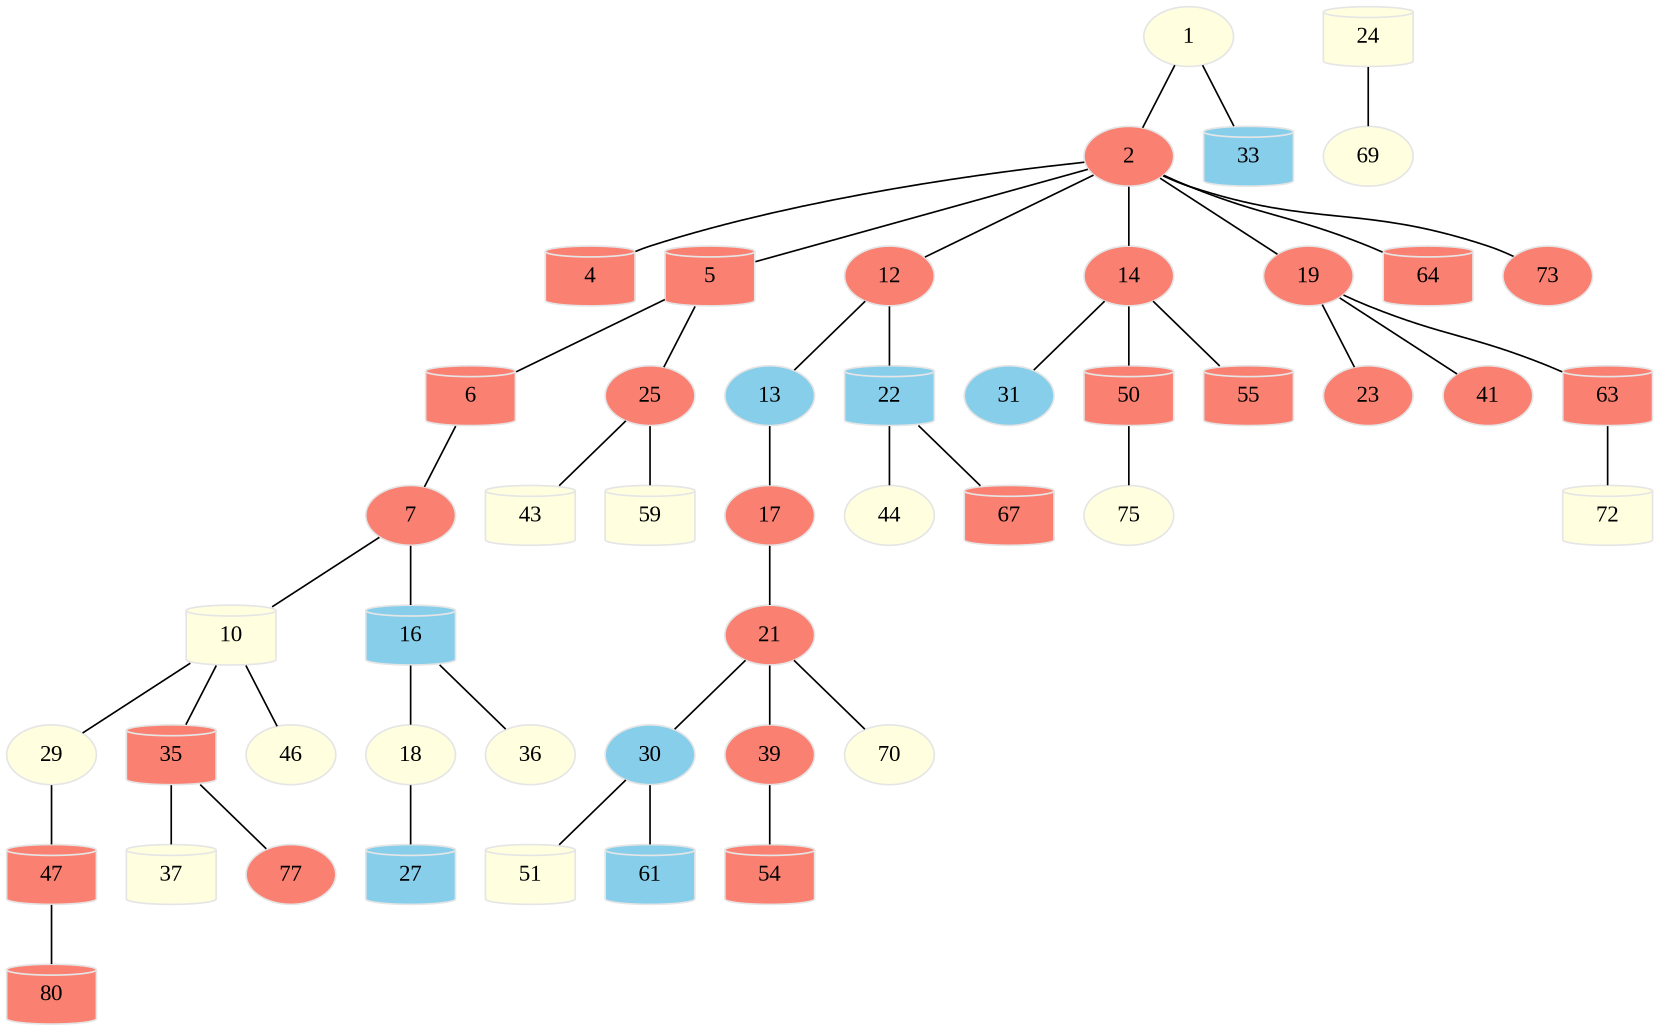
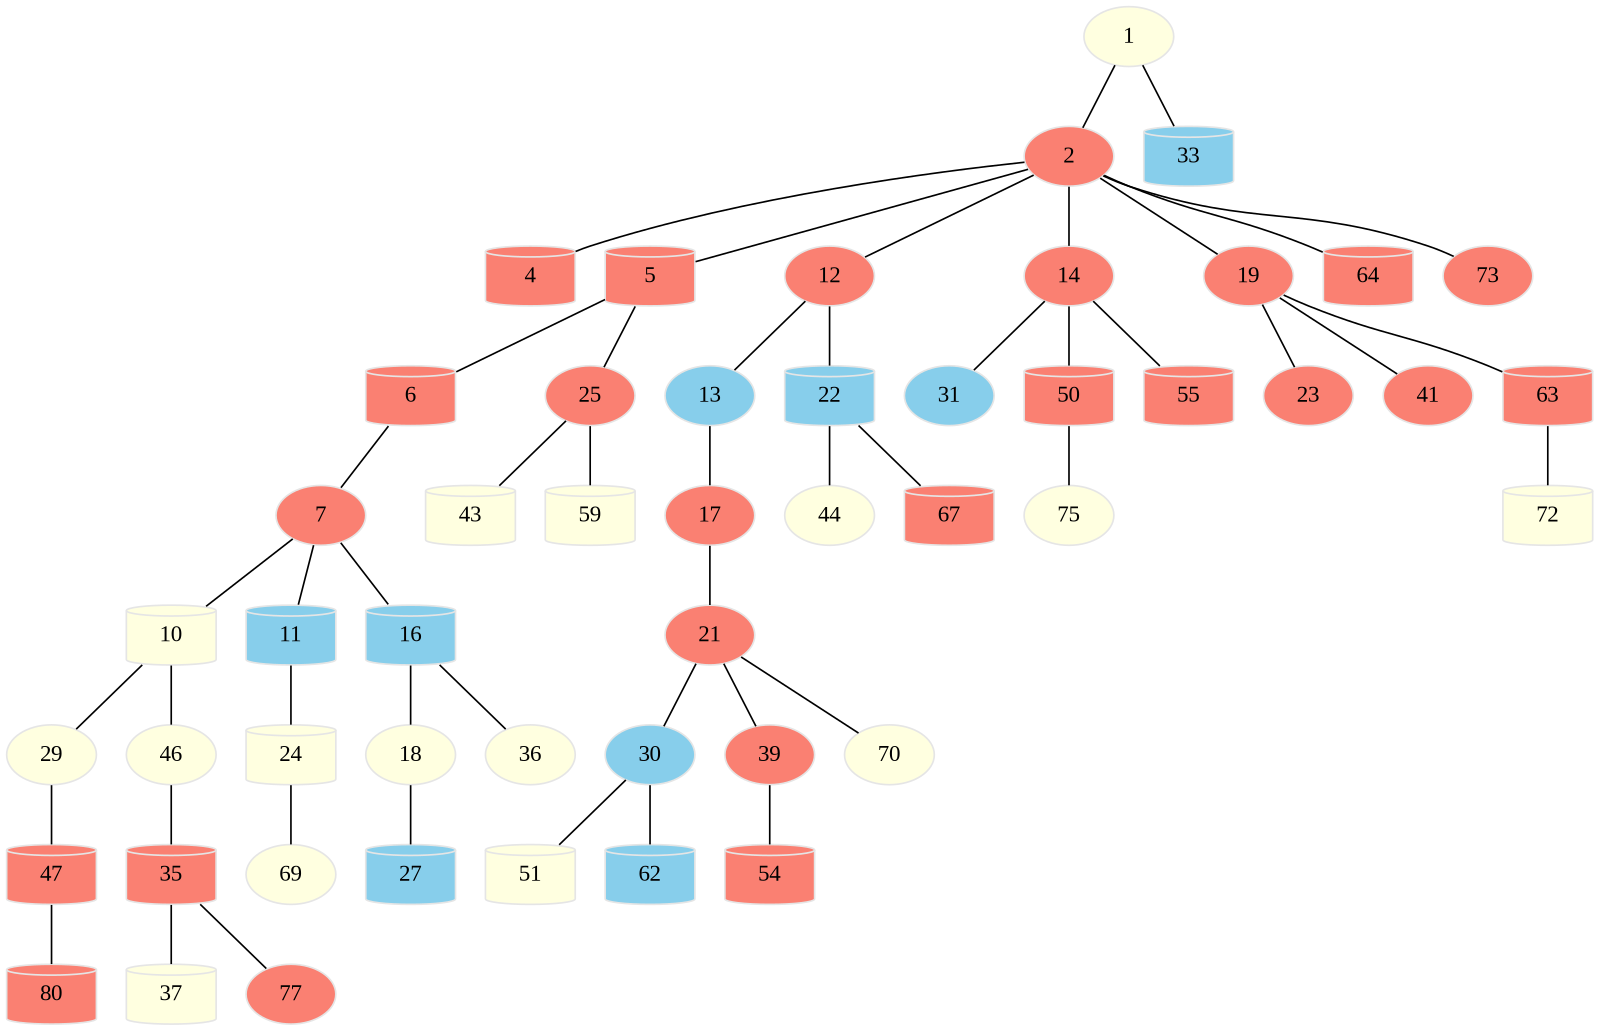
none -> (291, 635)
(201, 695) -> (171, 815)
(650, 874) -> (650, 874)
